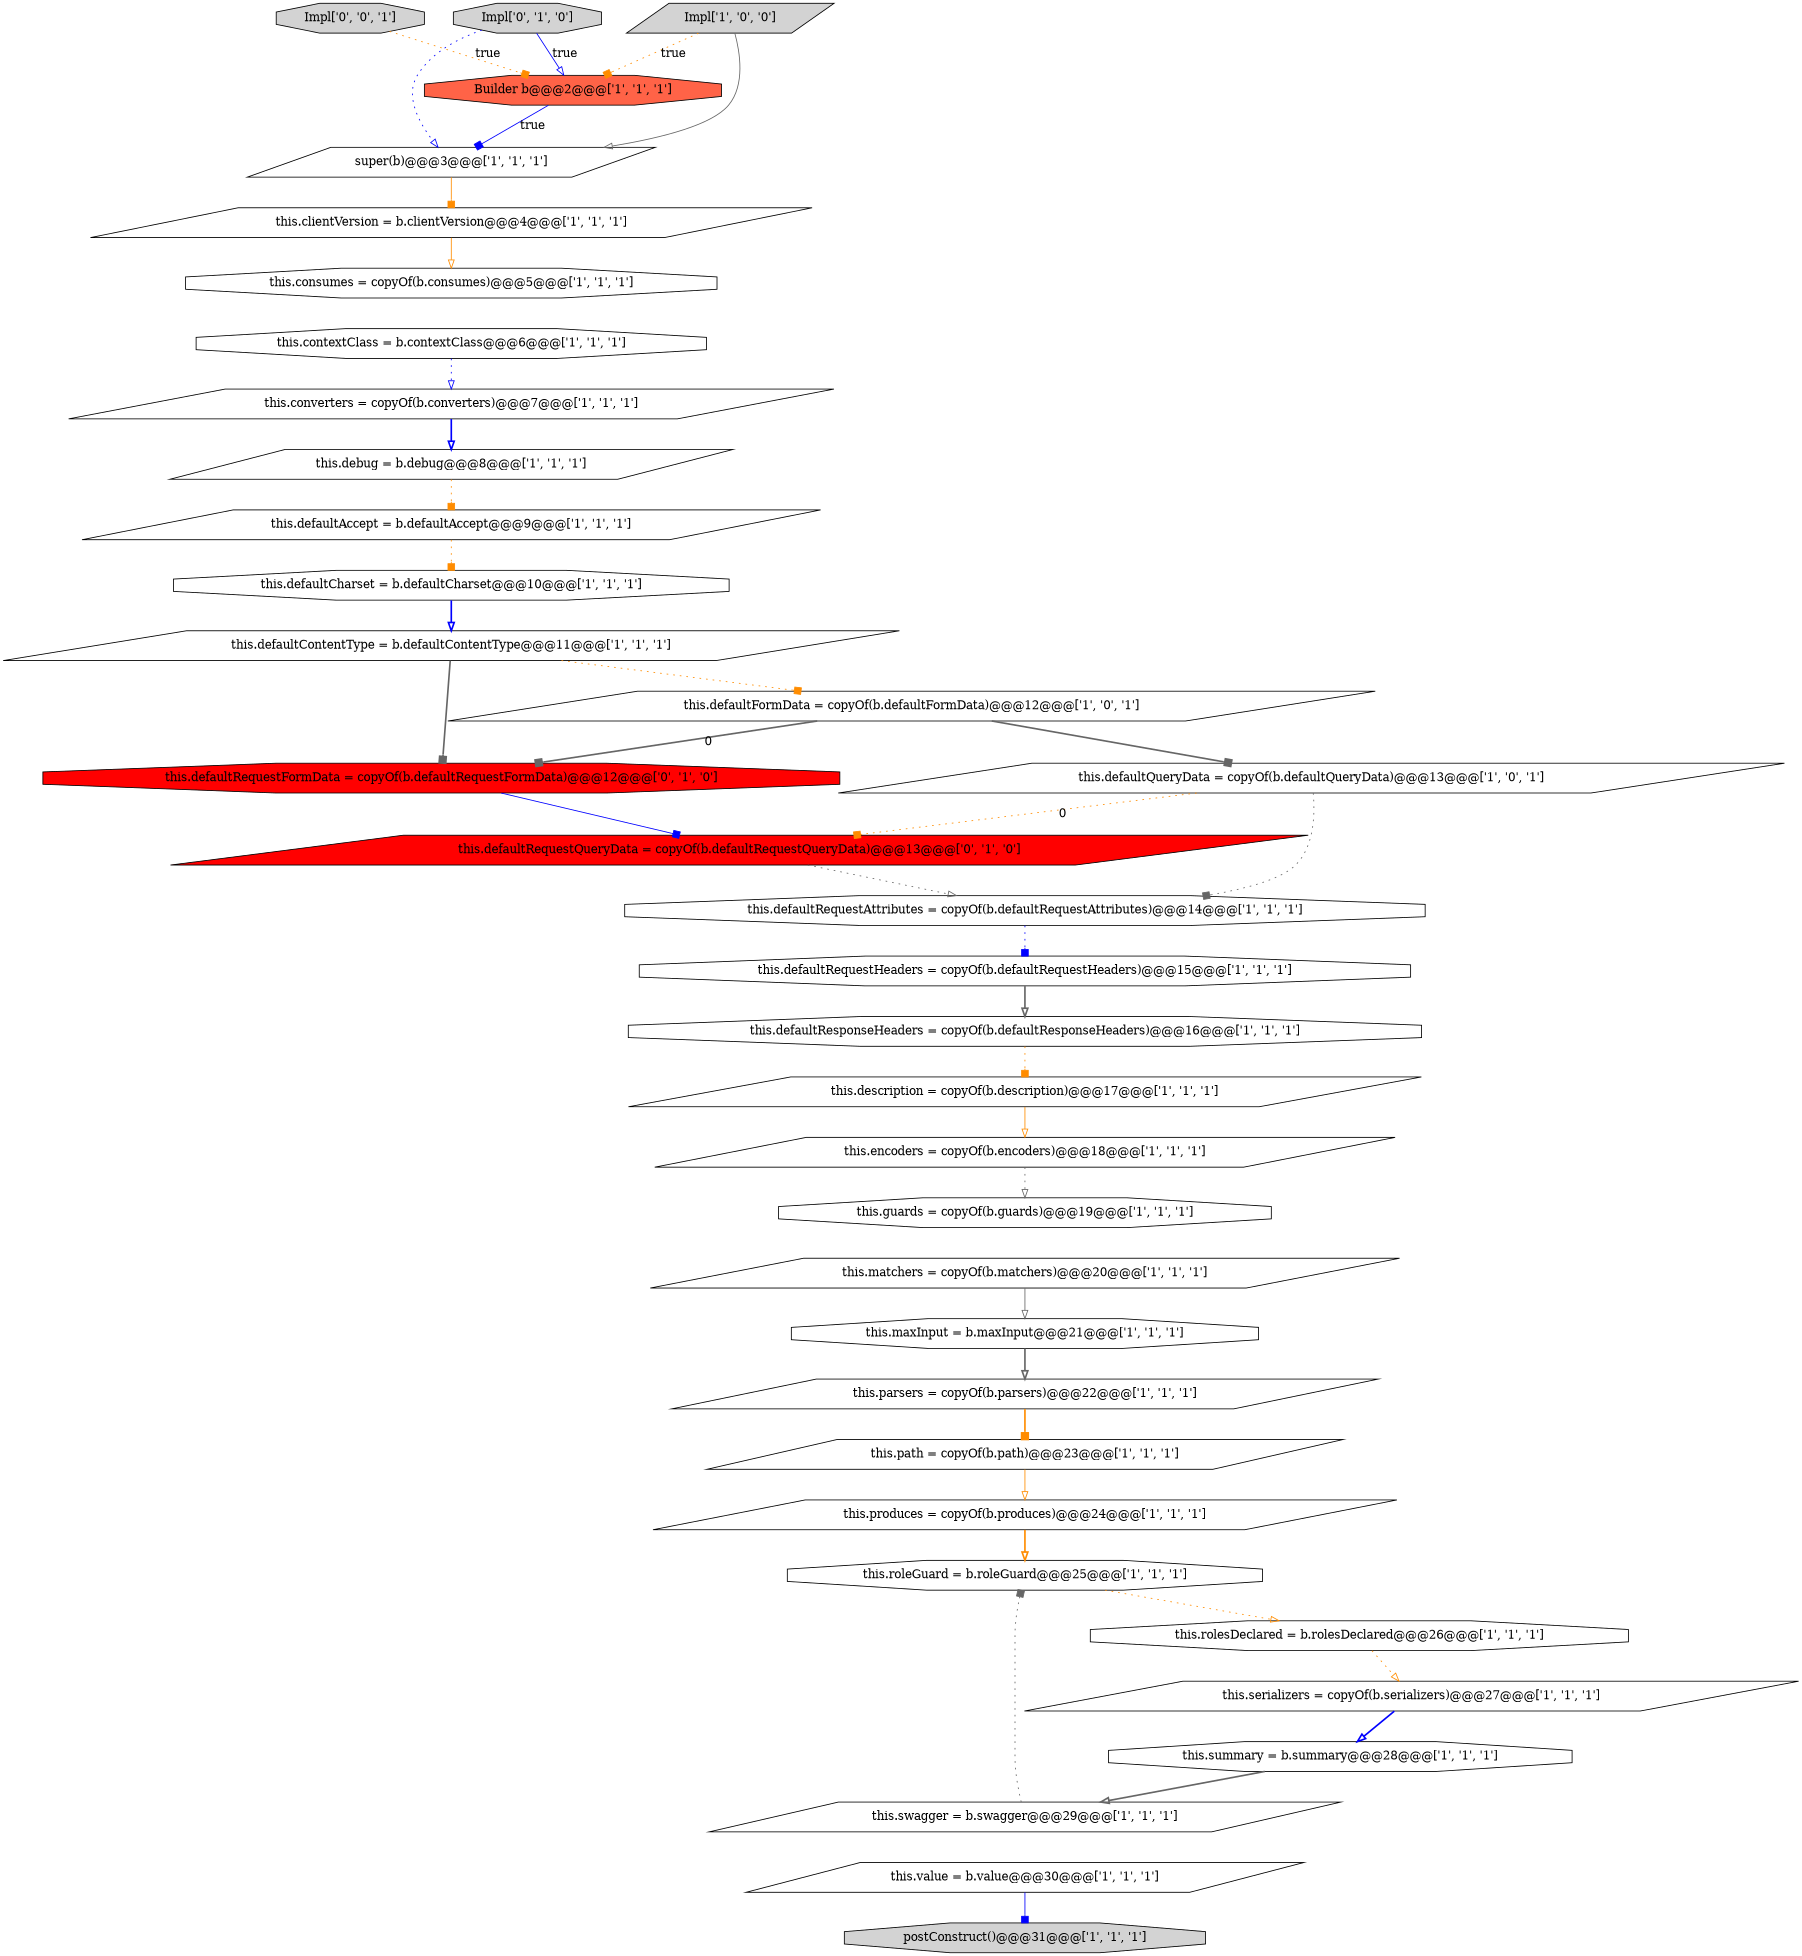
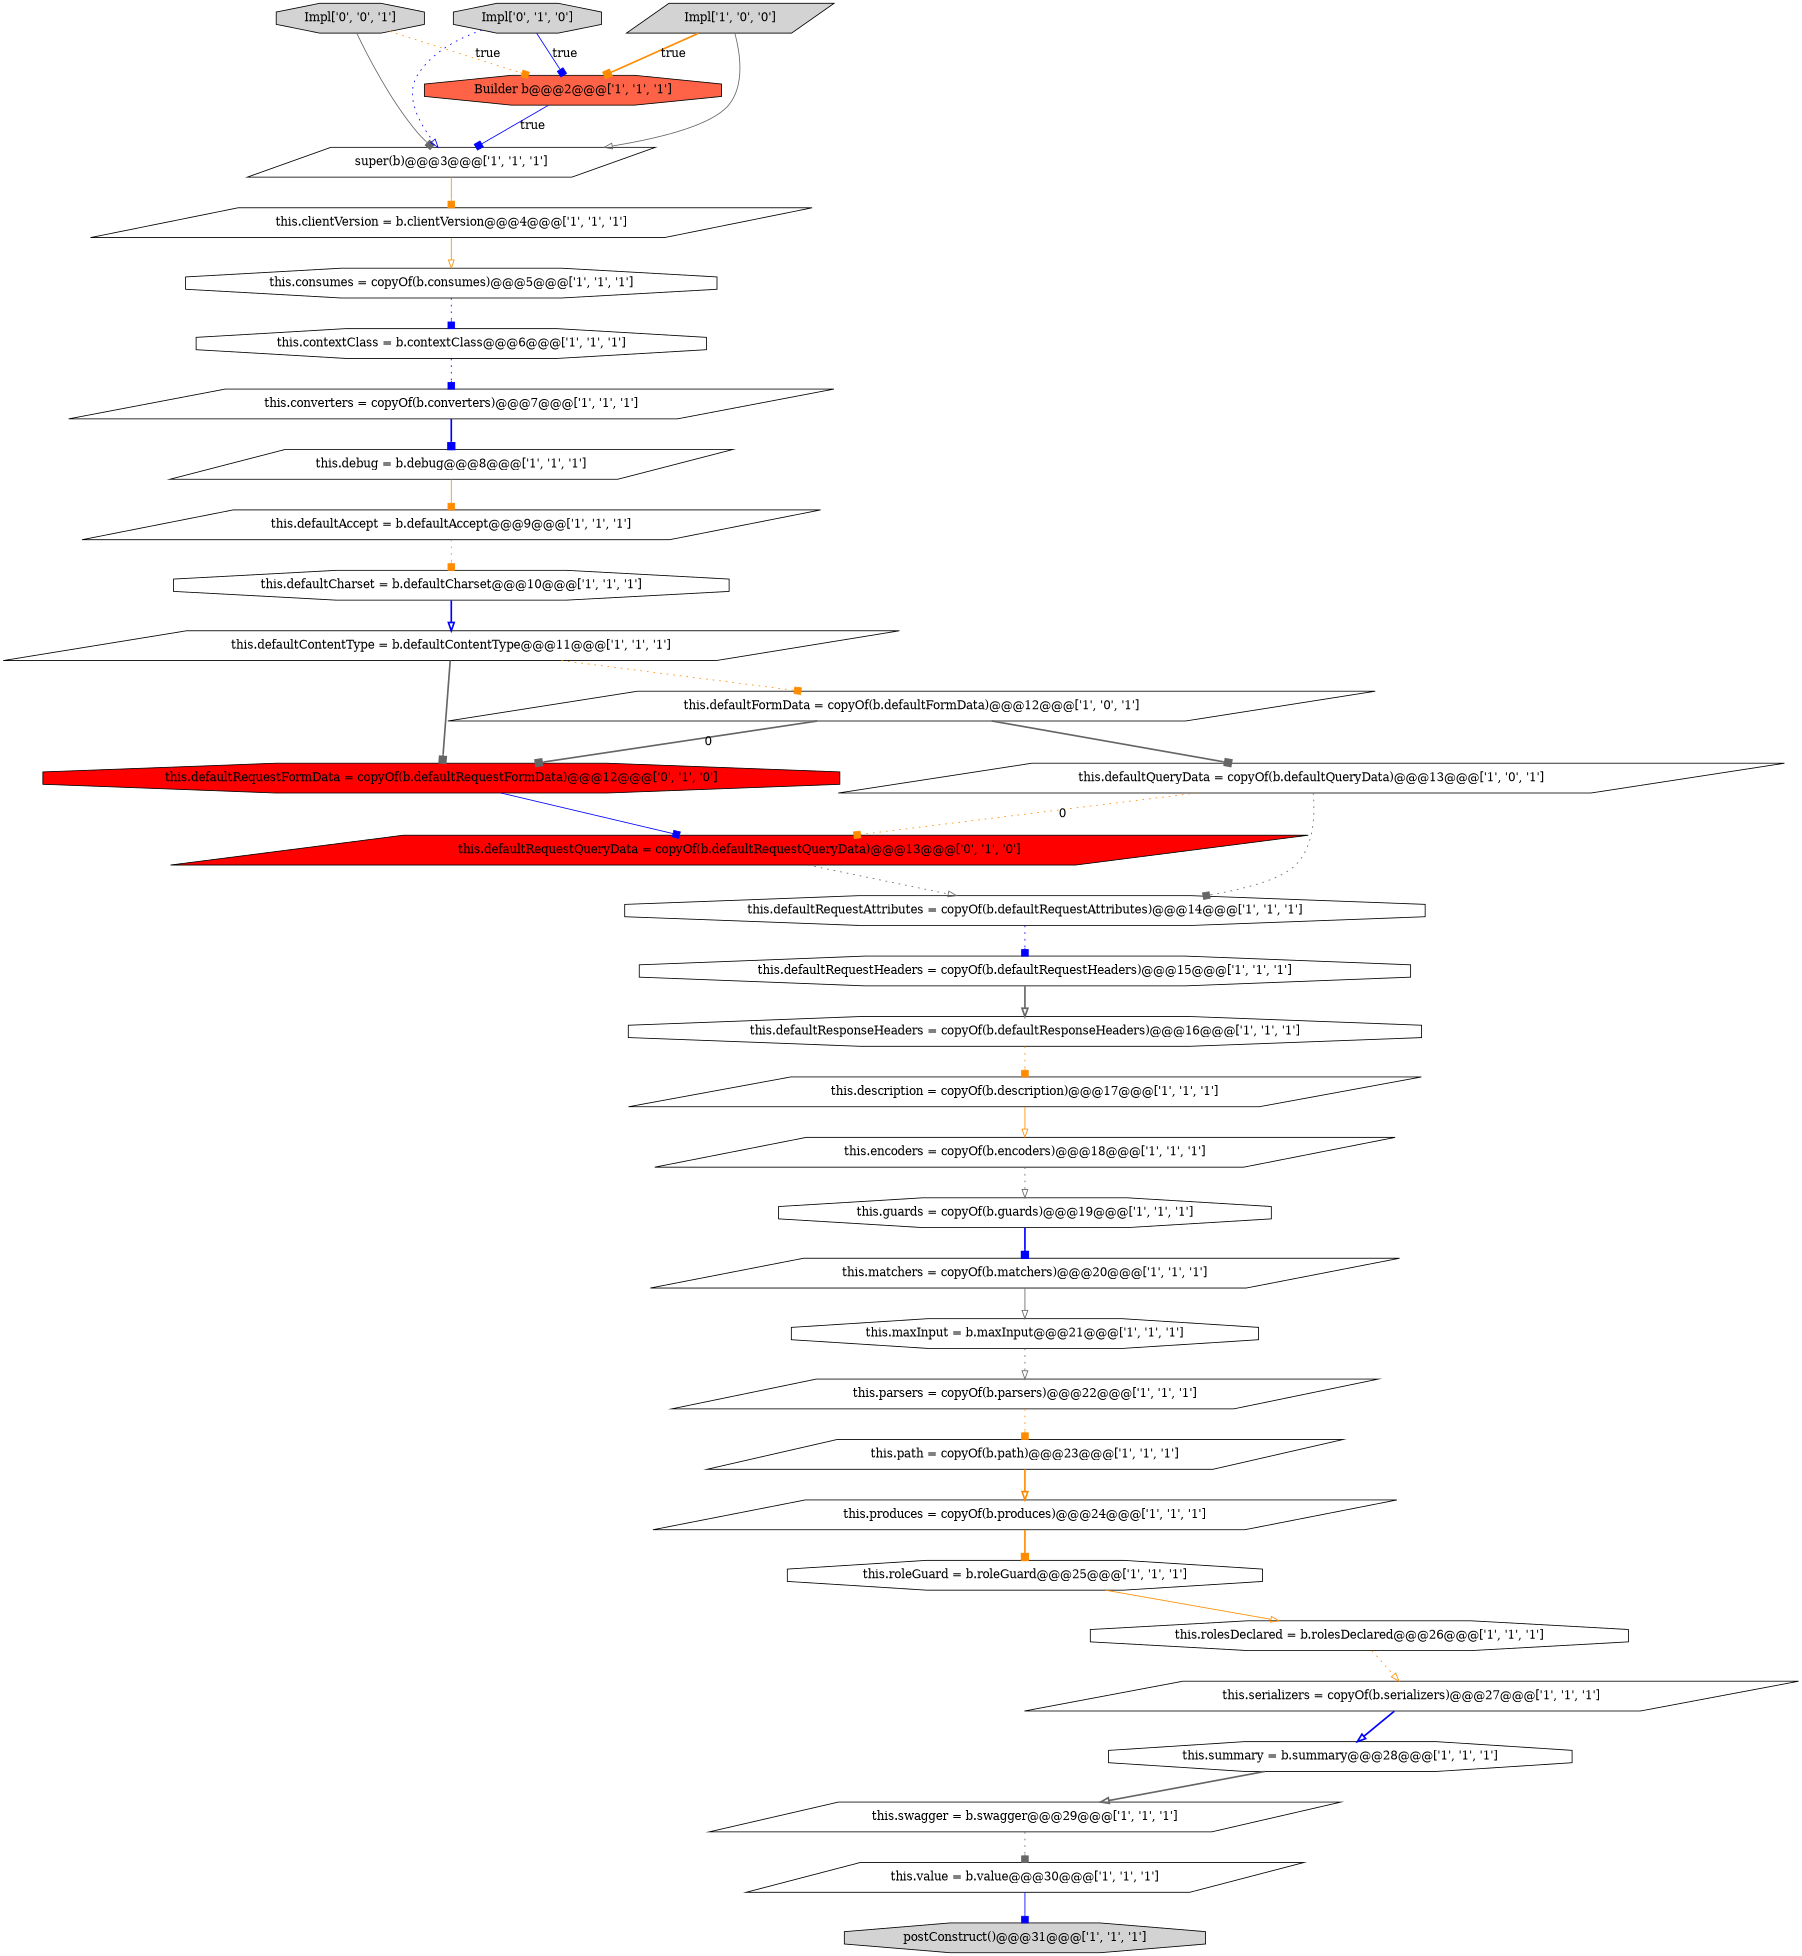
(548, 51) -> (548, 51)
(655, 53) -> (655, 53)
none -> (387, 90)
none -> (451, 309)
(451, 370) -> (451, 370)
(451, 430) -> (451, 430)
(451, 490) -> (451, 490)
none -> (1025, 1239)
(1025, 1360) -> (1025, 1360)
(1025, 1420) -> (1025, 1420)
(1025, 1481) -> (1025, 1481)
(1025, 1541) -> (1025, 1541)
(1188, 1605) -> (1188, 1605)
(1015, 1700) -> (1025, 1843)
